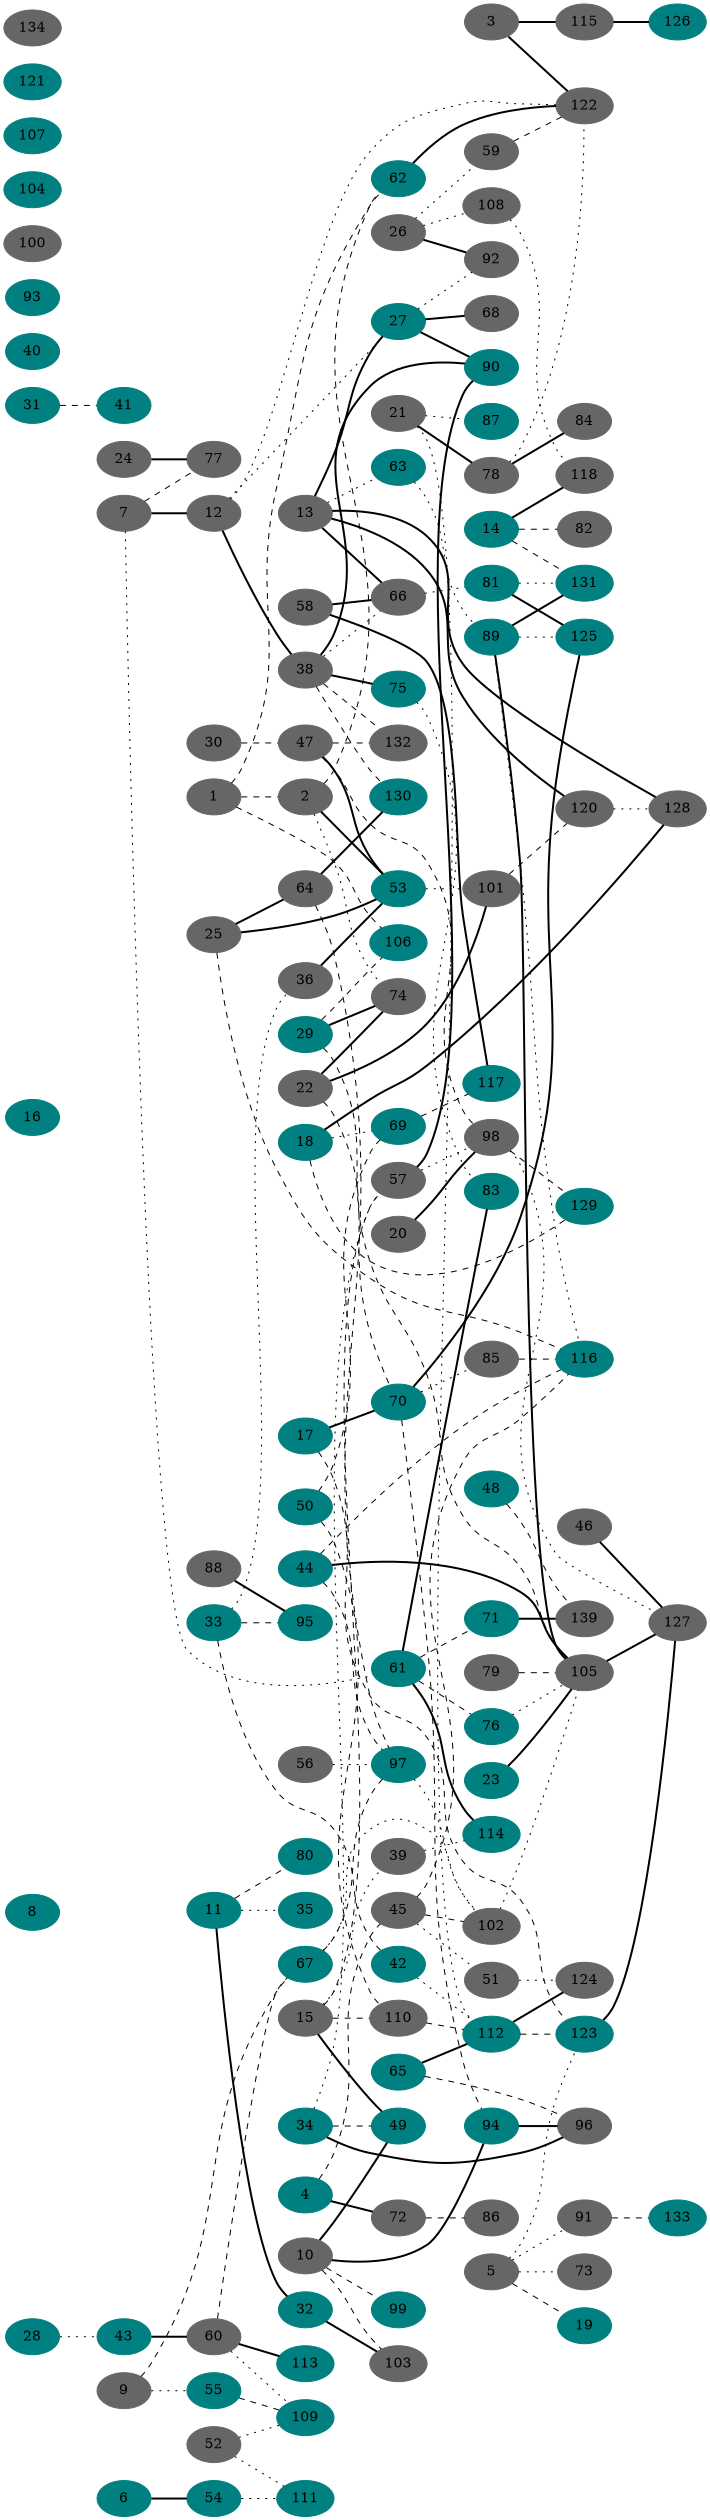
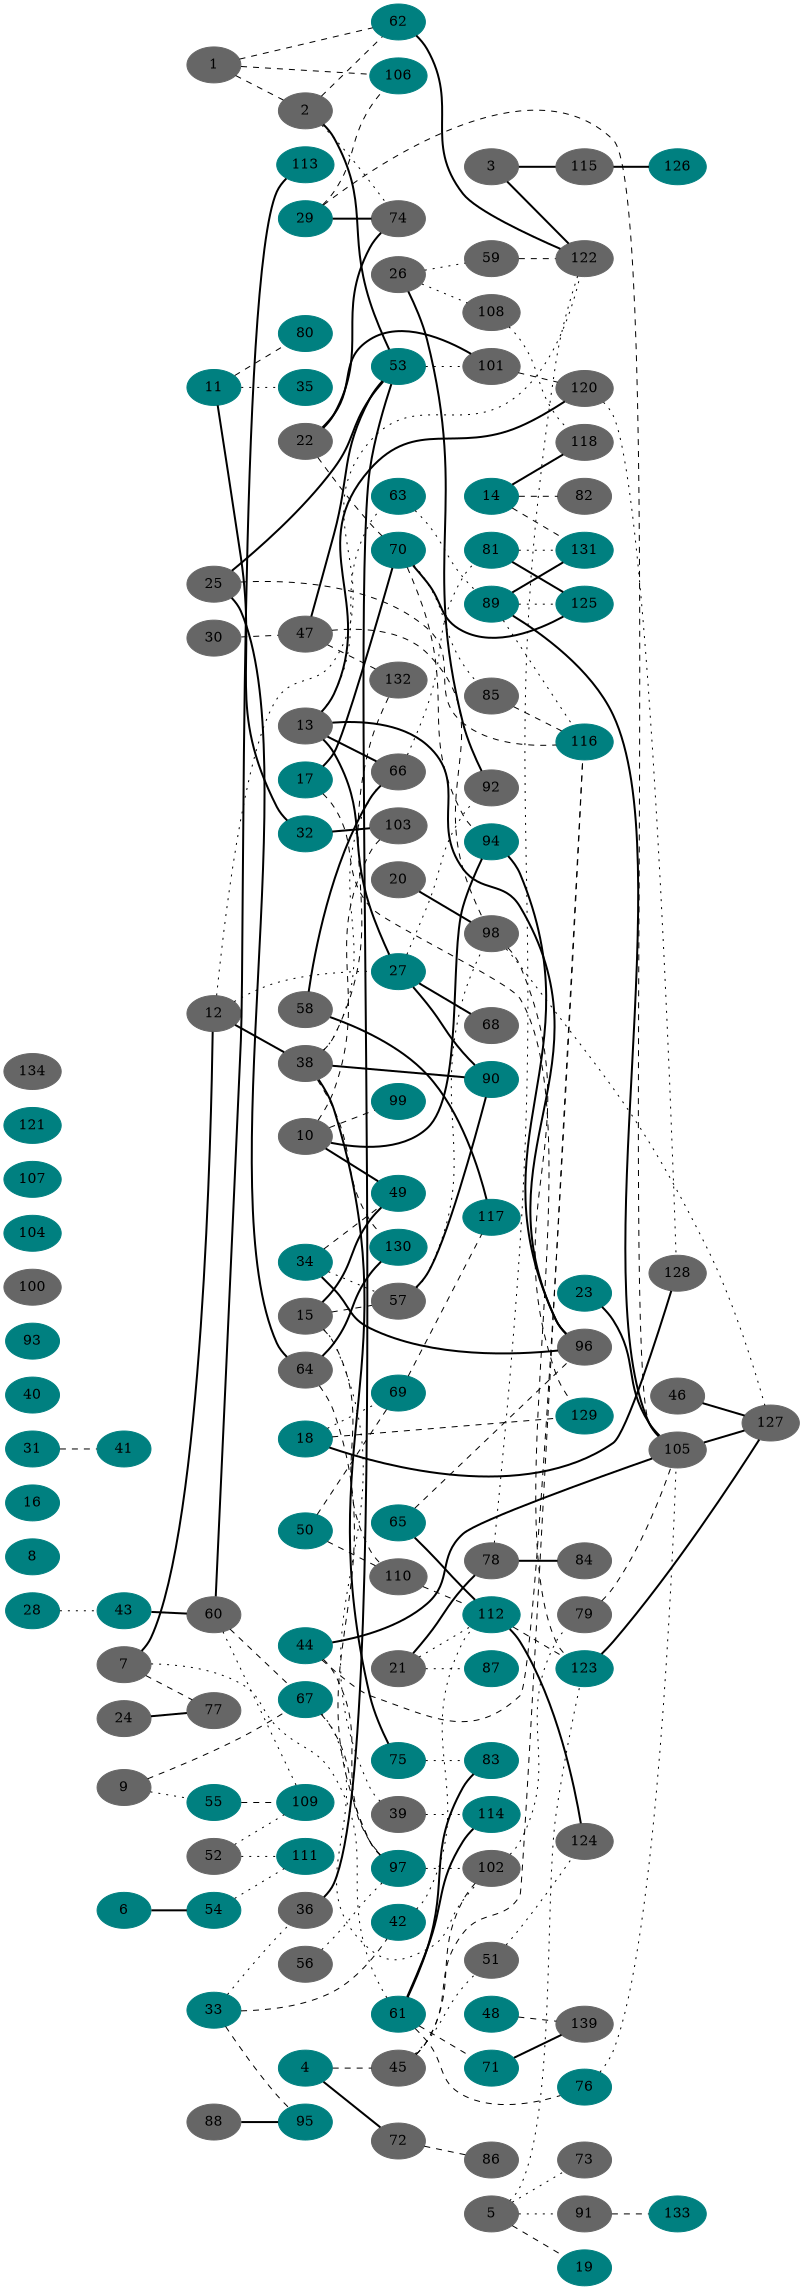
(462, 663) -> (554, 1026)
(542, 1801) -> (538, 1741)
